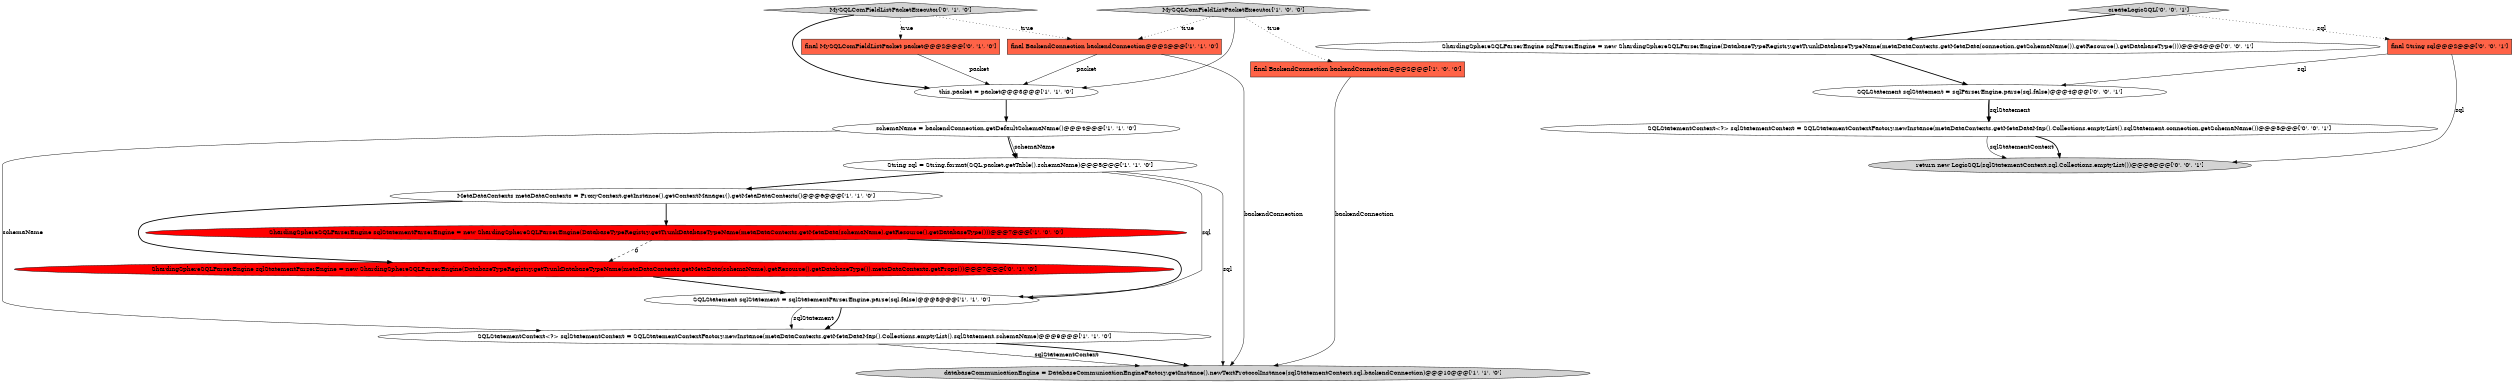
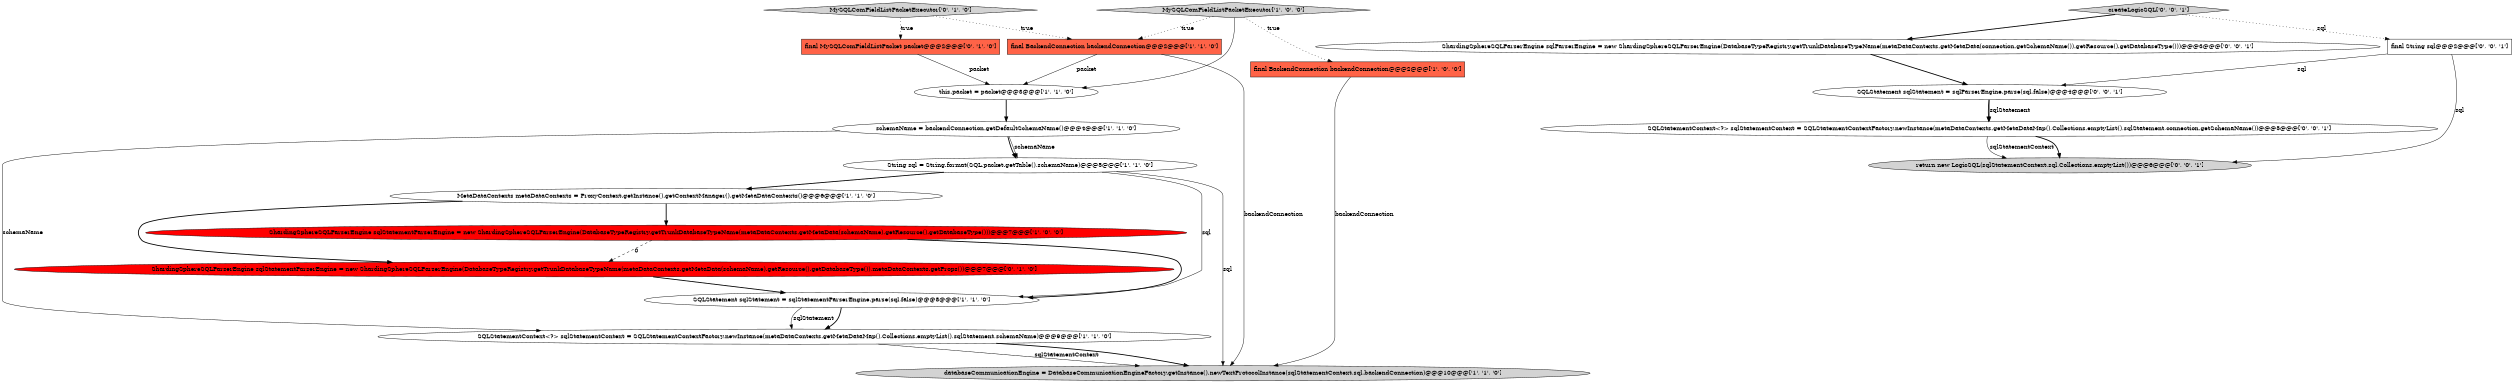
(2450, 47) -> (2450, 47)
(819, 68) -> none
